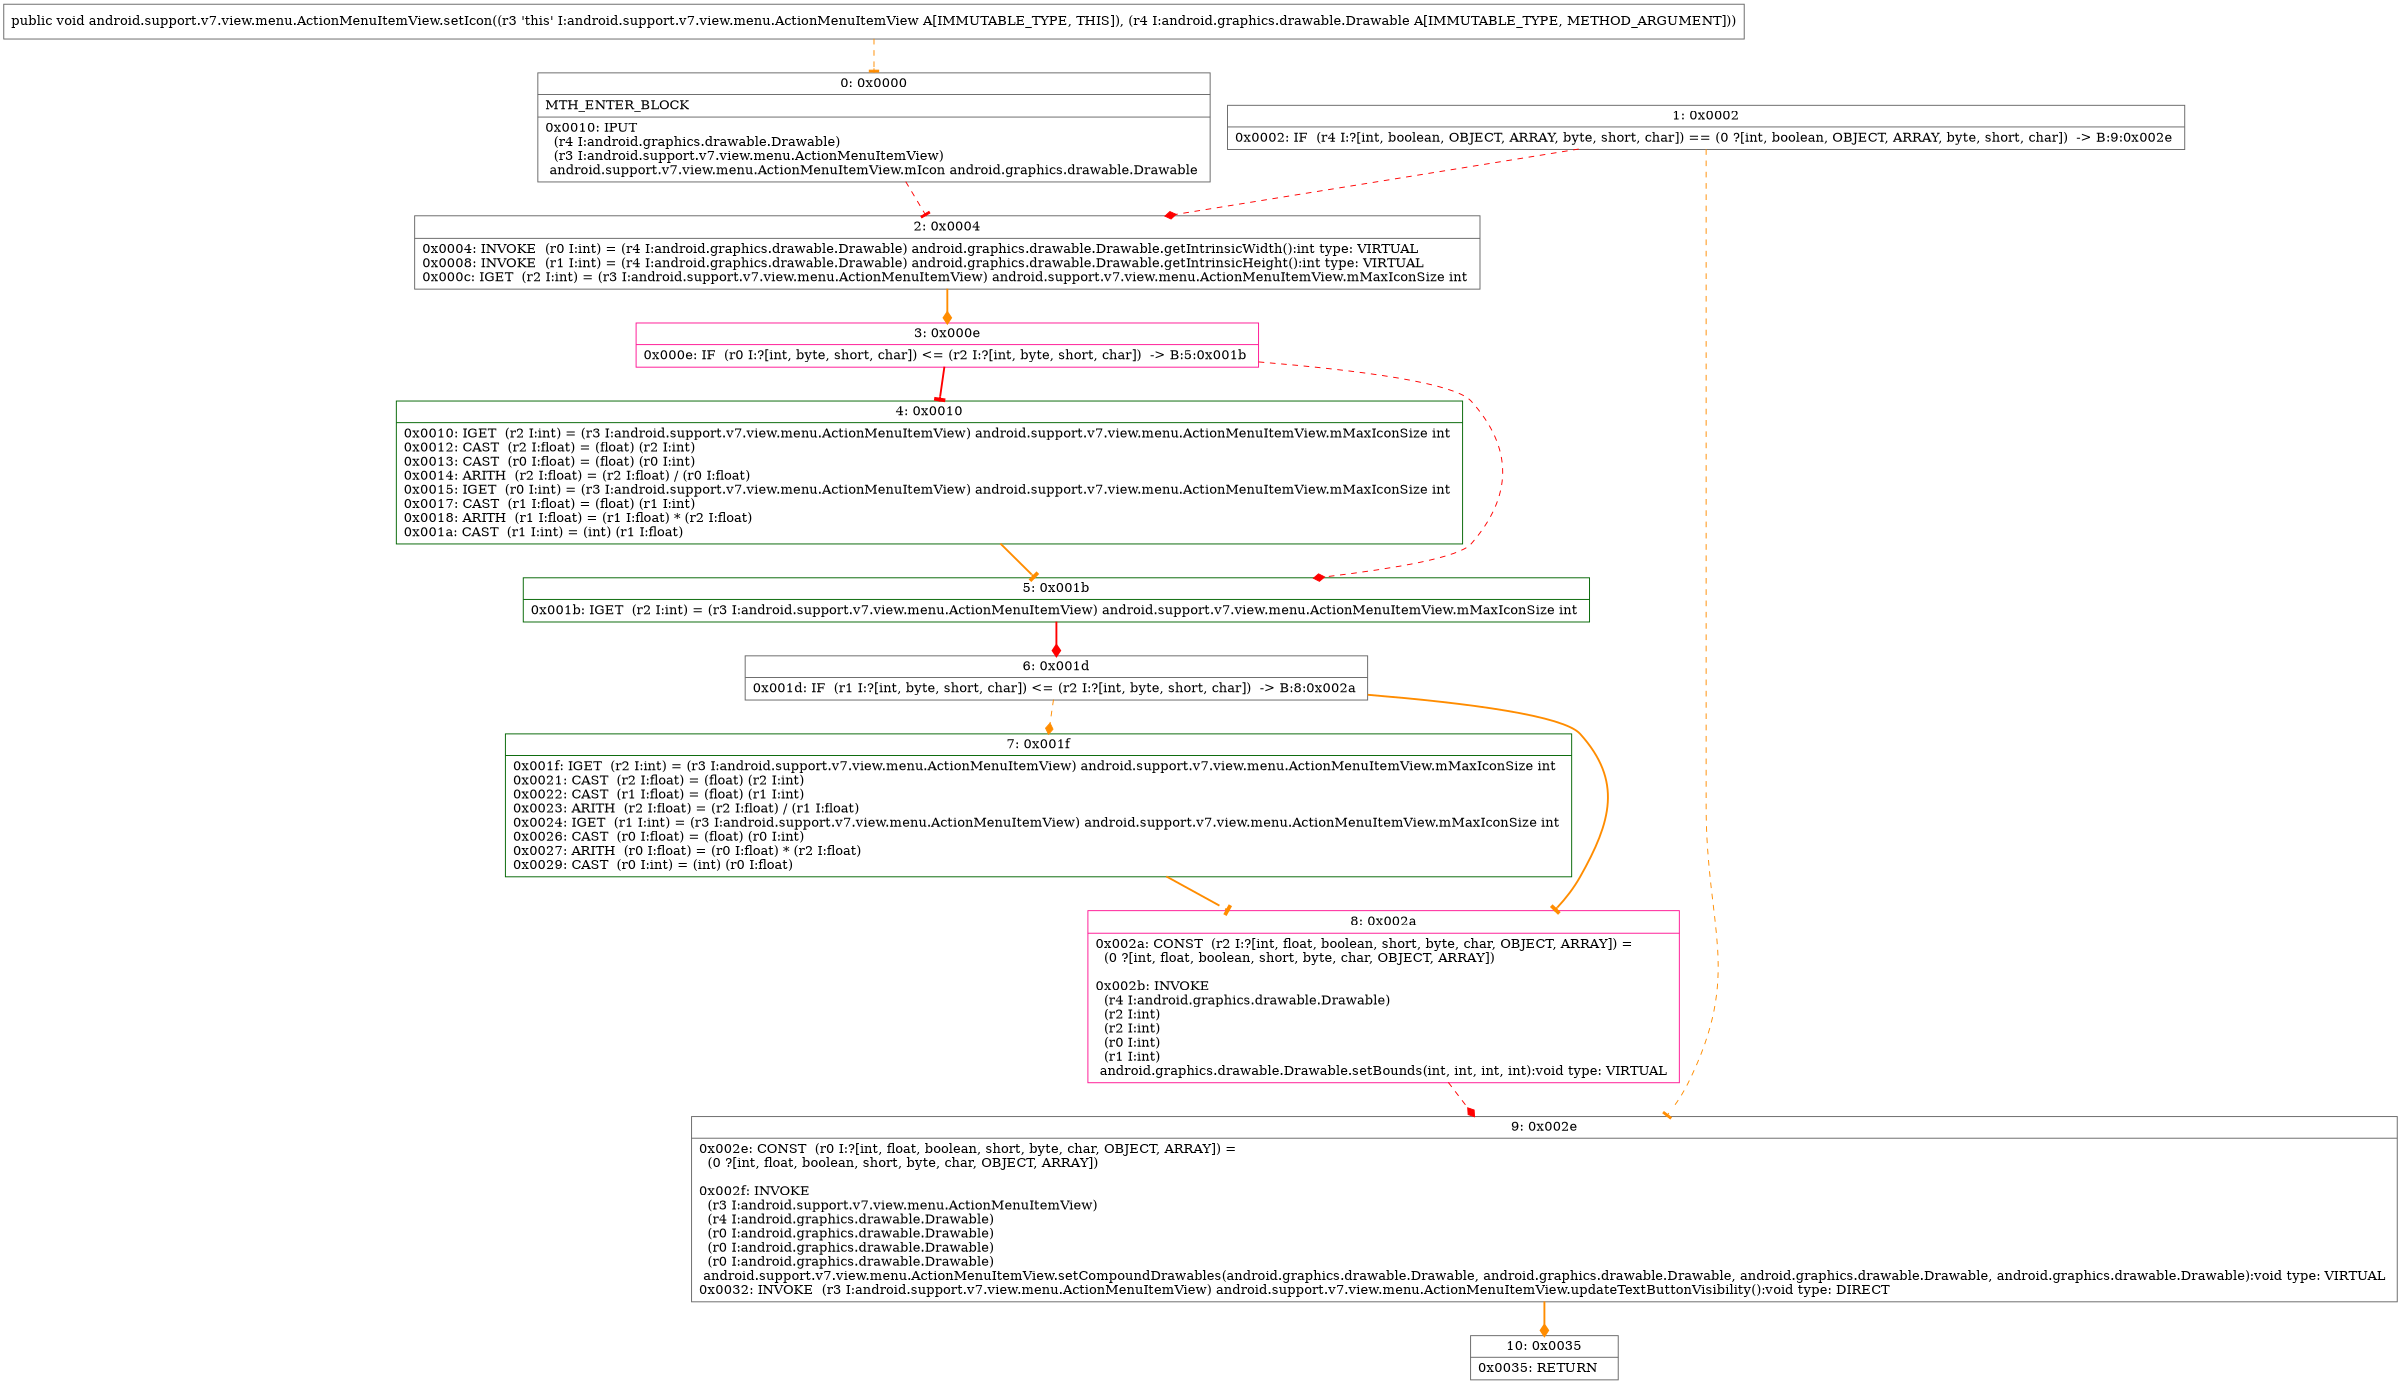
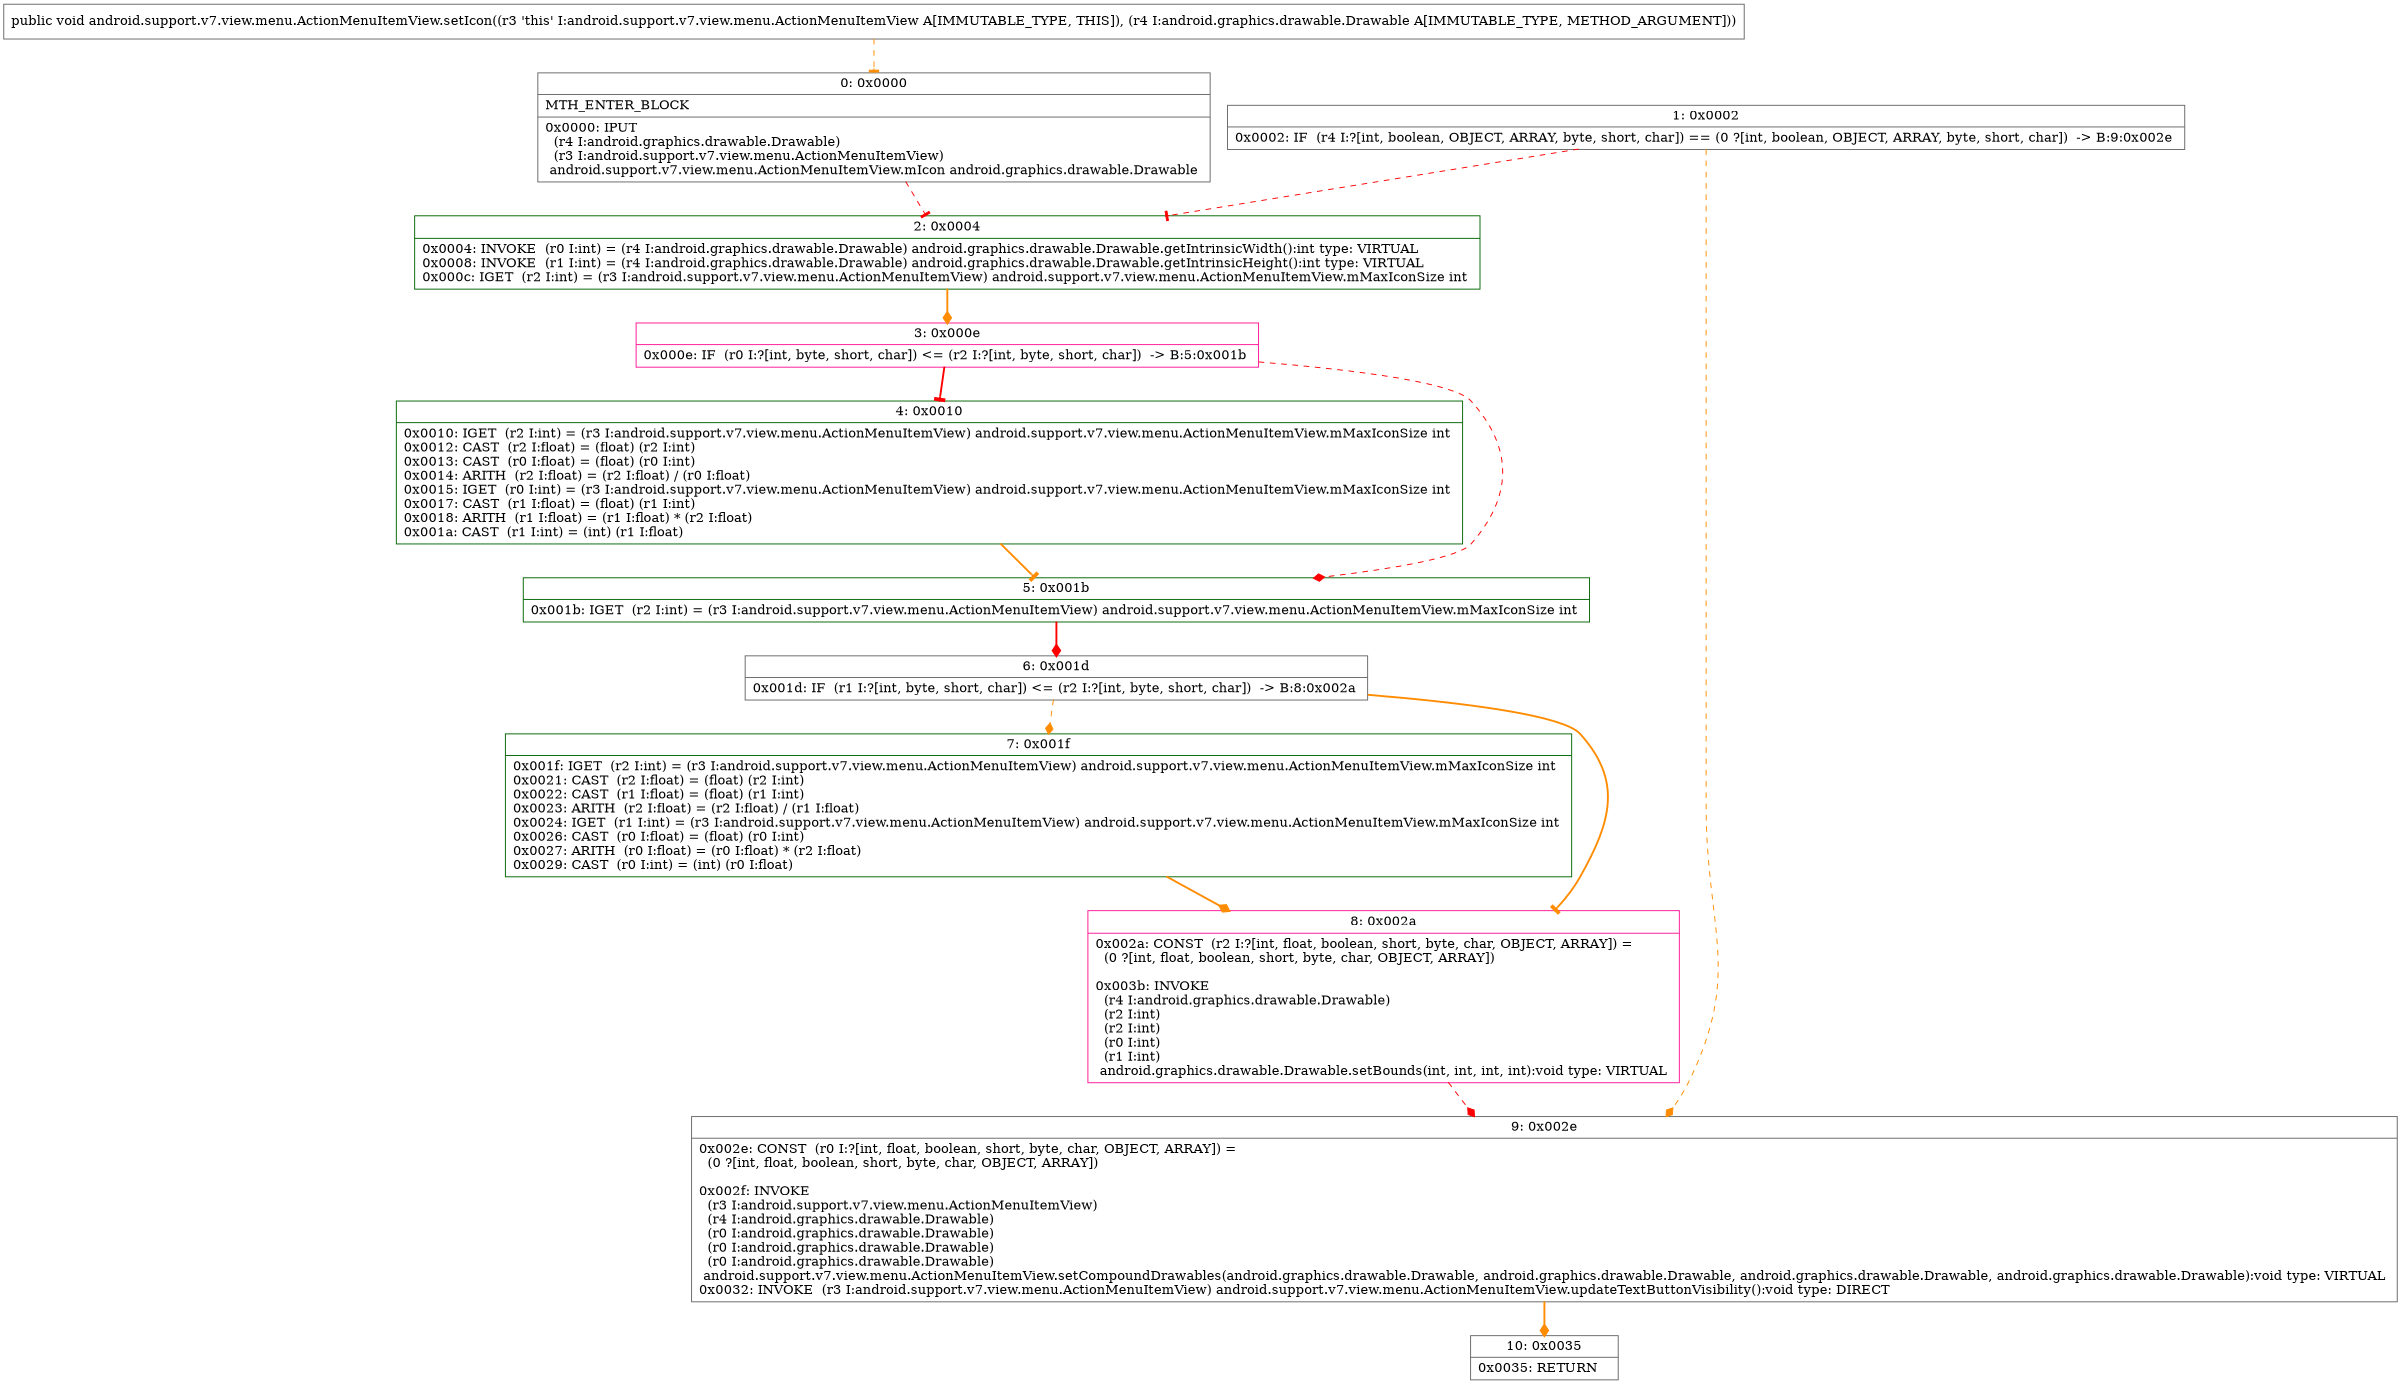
(596, 128) -> (596, 128)
(1374, 182) -> (1374, 182)
(947, 252) -> (947, 252)
(1706, 633) -> (1706, 633)
(1193, 891) -> (1193, 891)
(1157, 986) -> (1157, 986)
